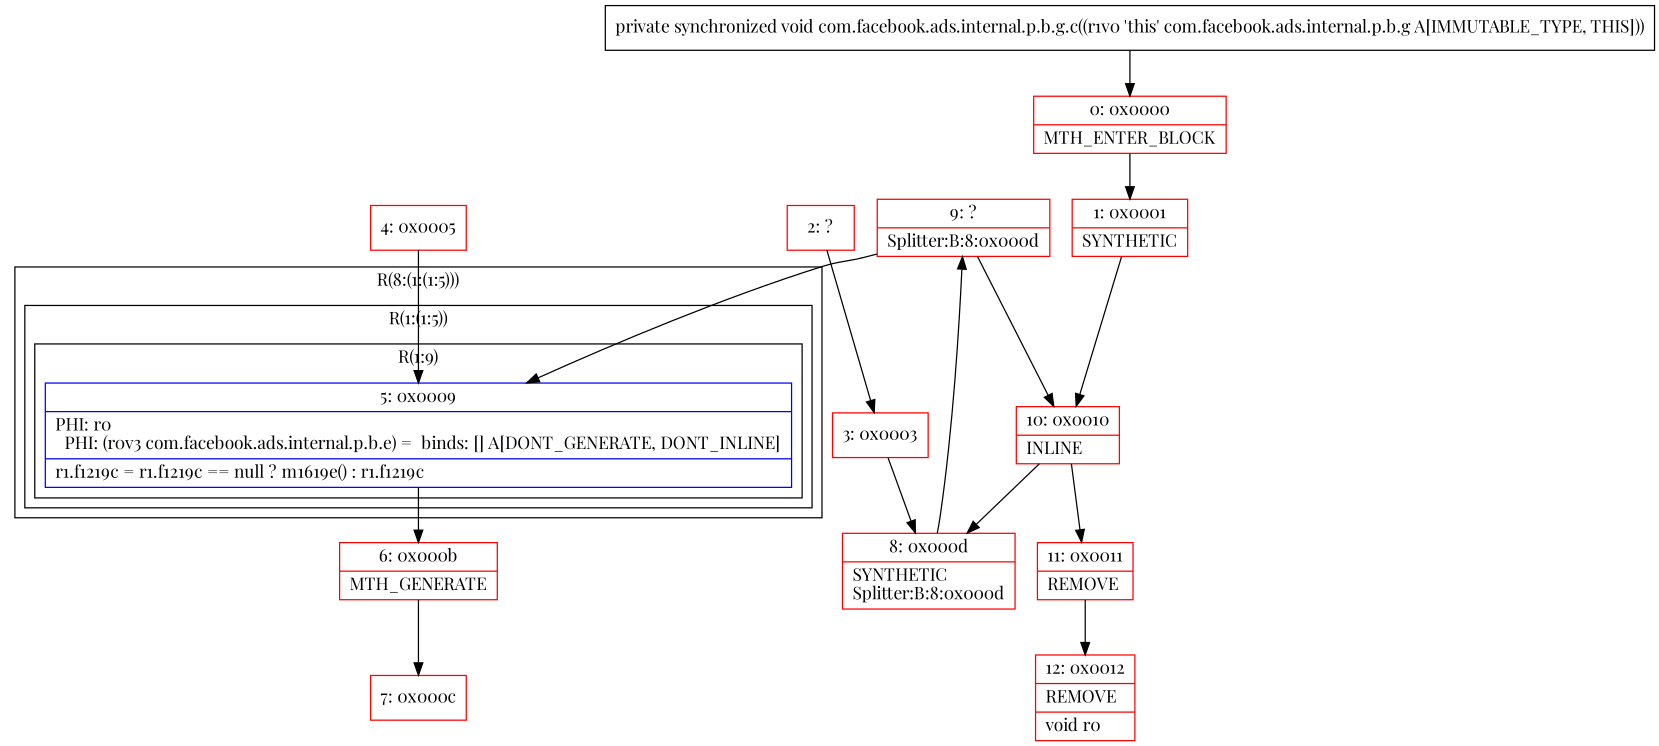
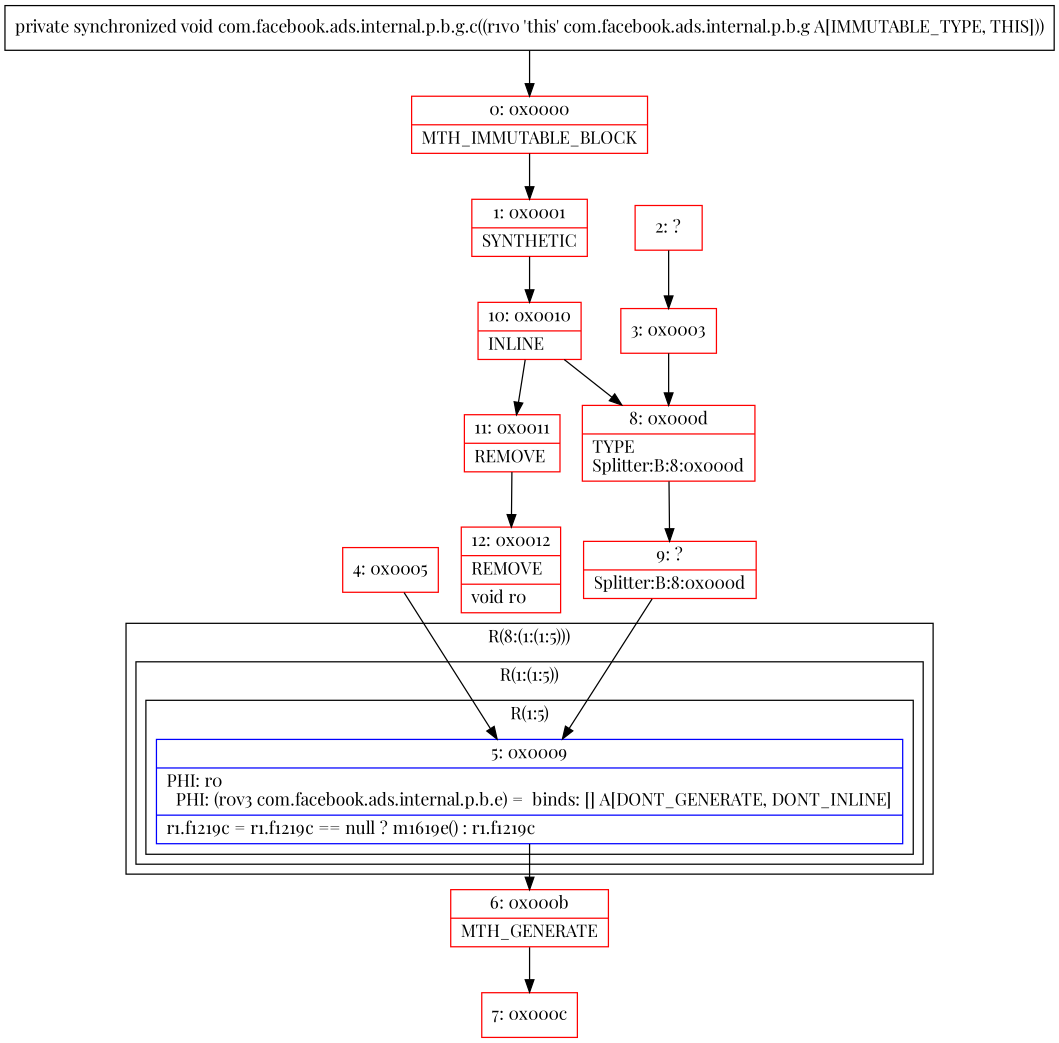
(1130, 138) -> (530, 138)
(1013, 326) -> none
(418, 358) -> (530, 715)
(900, 576) -> (613, 448)
